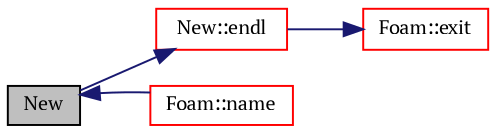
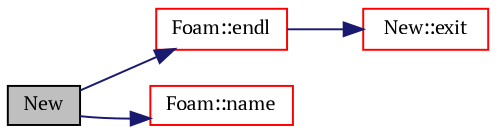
(222, 29) -> (222, 29)
(426, 29) -> (426, 29)
(125, 92) -> (105, 118)
